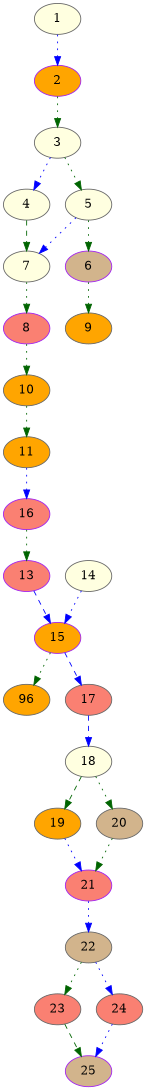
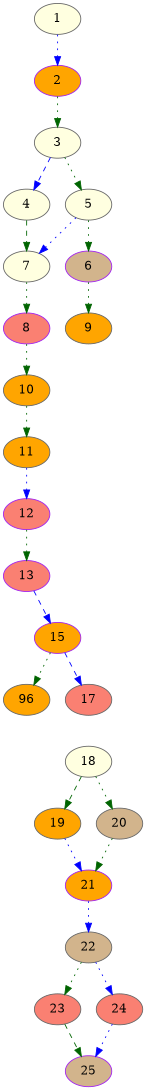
(44, 170) -> (44, 170)
(27, 514) -> (27, 514)
(89, 576) -> none
(89, 727) -> none
(89, 886) -> (89, 886)
